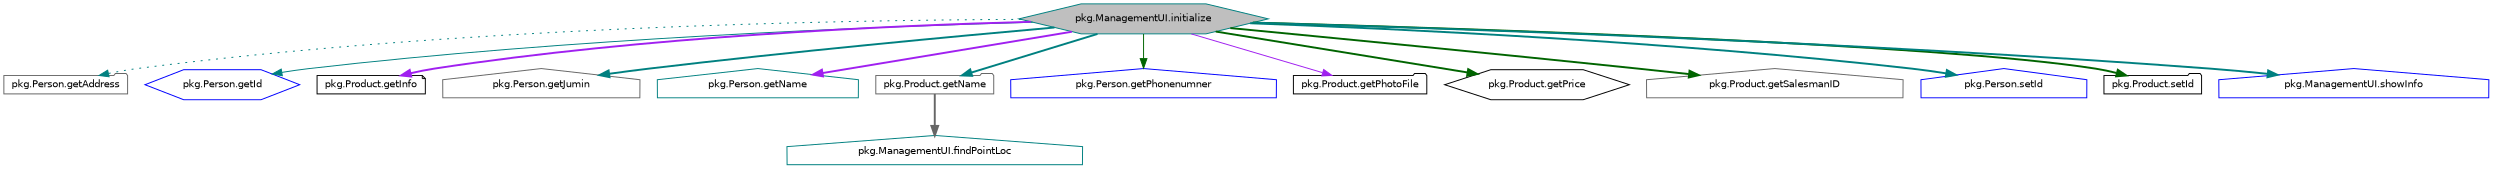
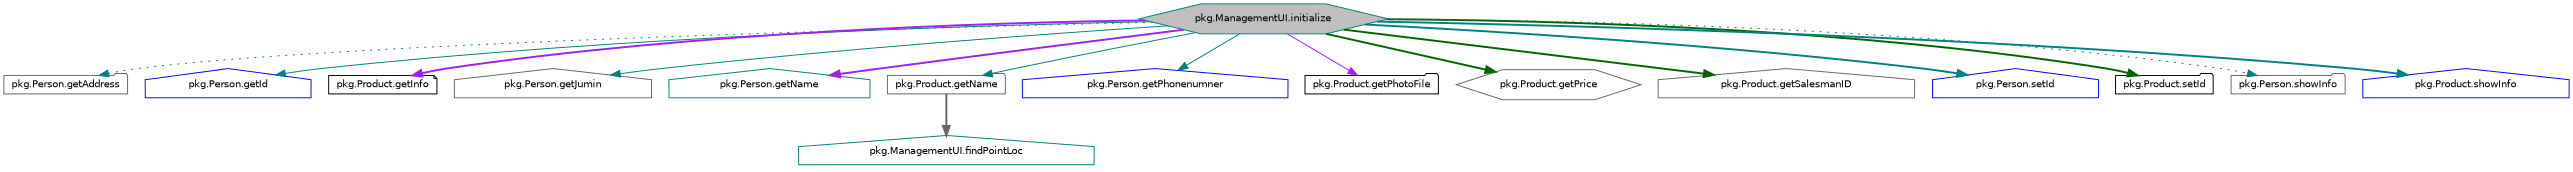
(1144, 46) -> (1213, 50)
(832, 49) -> (894, 46)
(1034, 53) -> (1094, 52)
(222, 85) -> (228, 85)
(1537, 85) -> (1549, 85)
none -> (2288, 85)
(2354, 85) -> (2466, 85)
